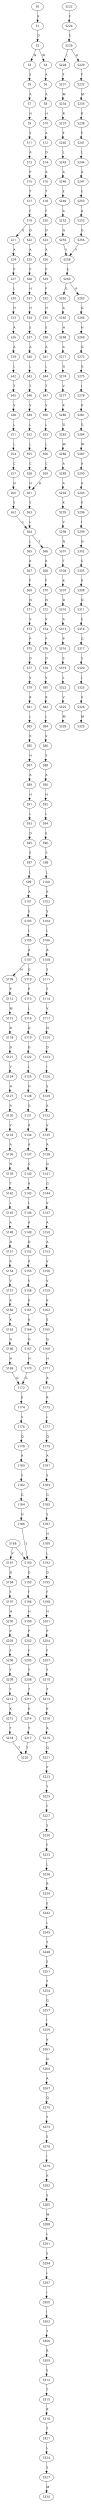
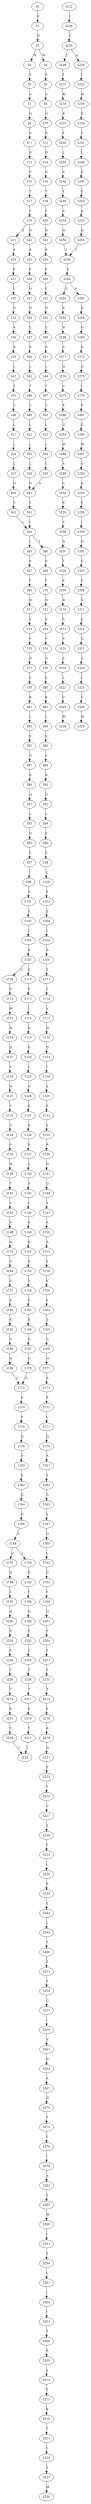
(25, 1542) -> (18, 1533)
